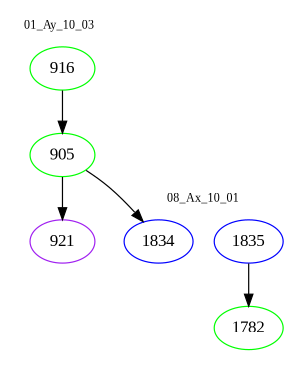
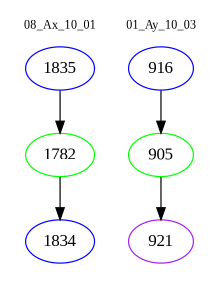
(62, 68) -> (161, 68)
(122, 199) -> (60, 192)
